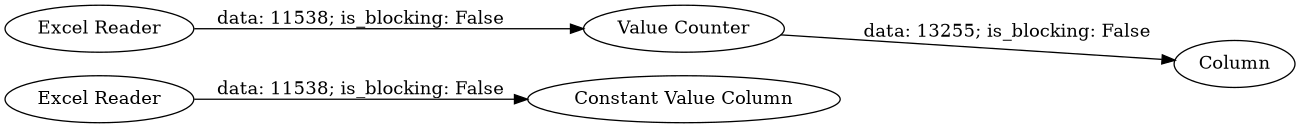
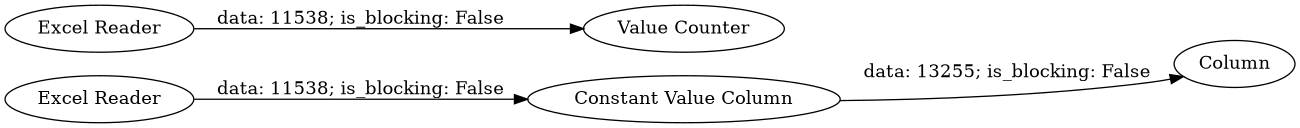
(971, 47) -> (1005, 95)
